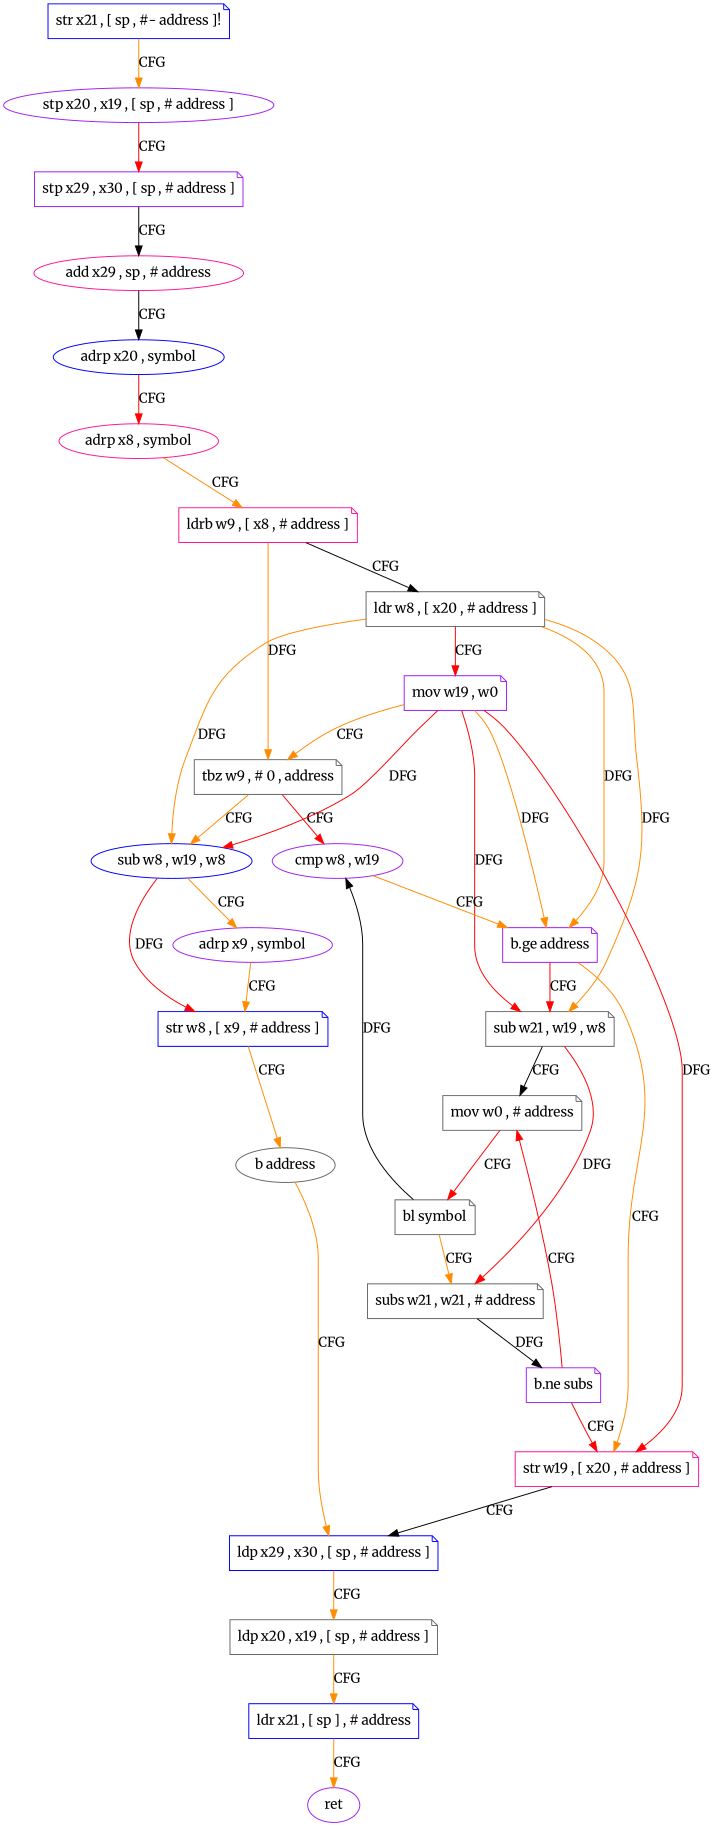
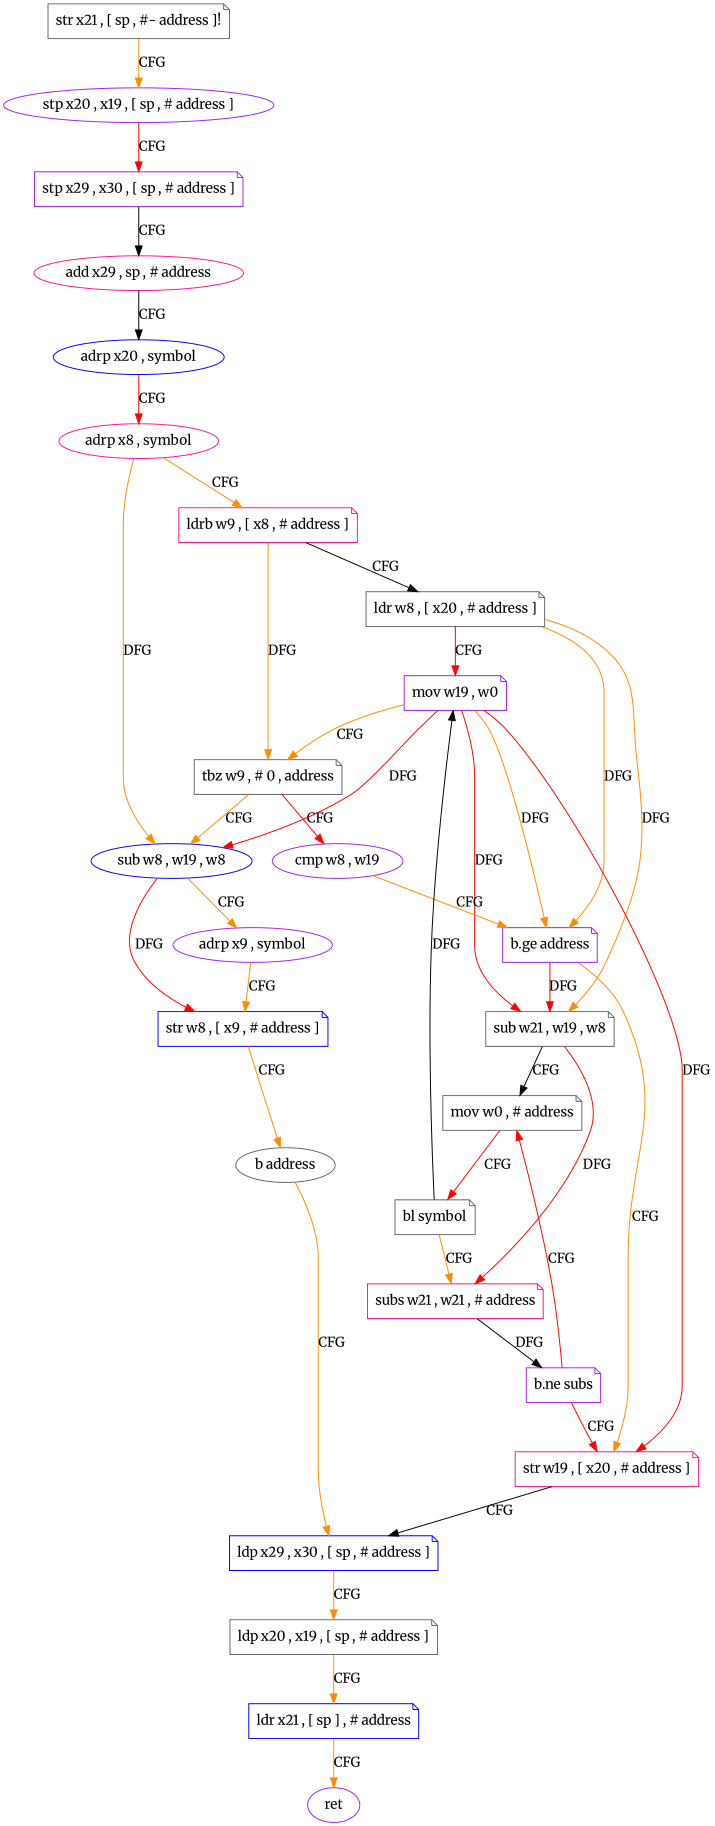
(139, 21) -> (139, 21)
(221, 681) -> (123, 650)
(563, 987) -> (563, 987)
(363, 1051) -> (431, 960)
(455, 1301) -> (455, 1301)
